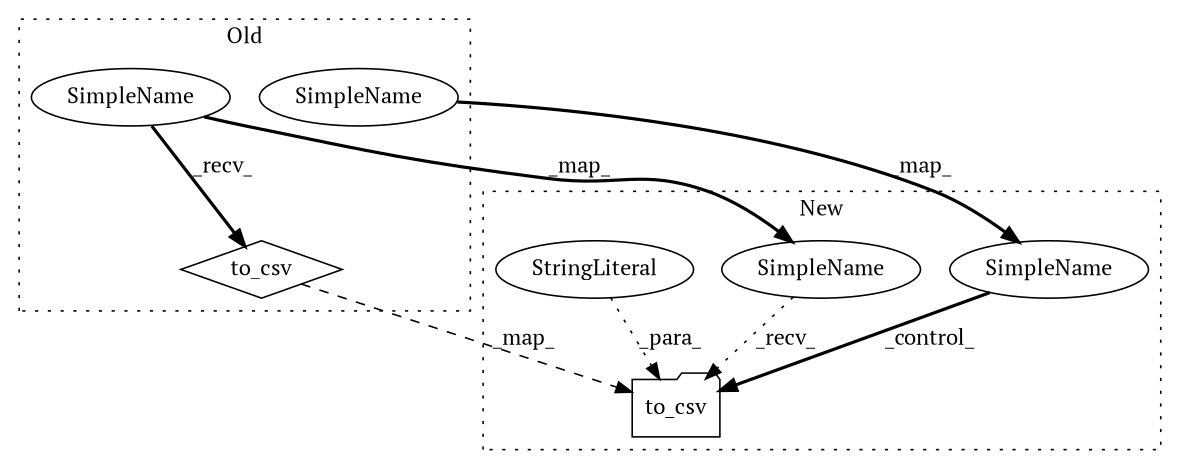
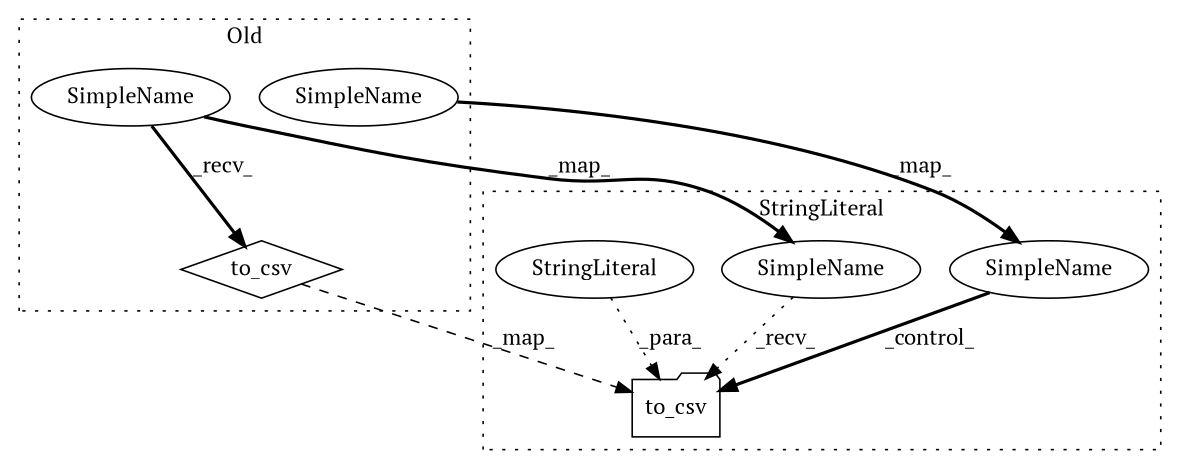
(822, 210) -> (822, 210)
